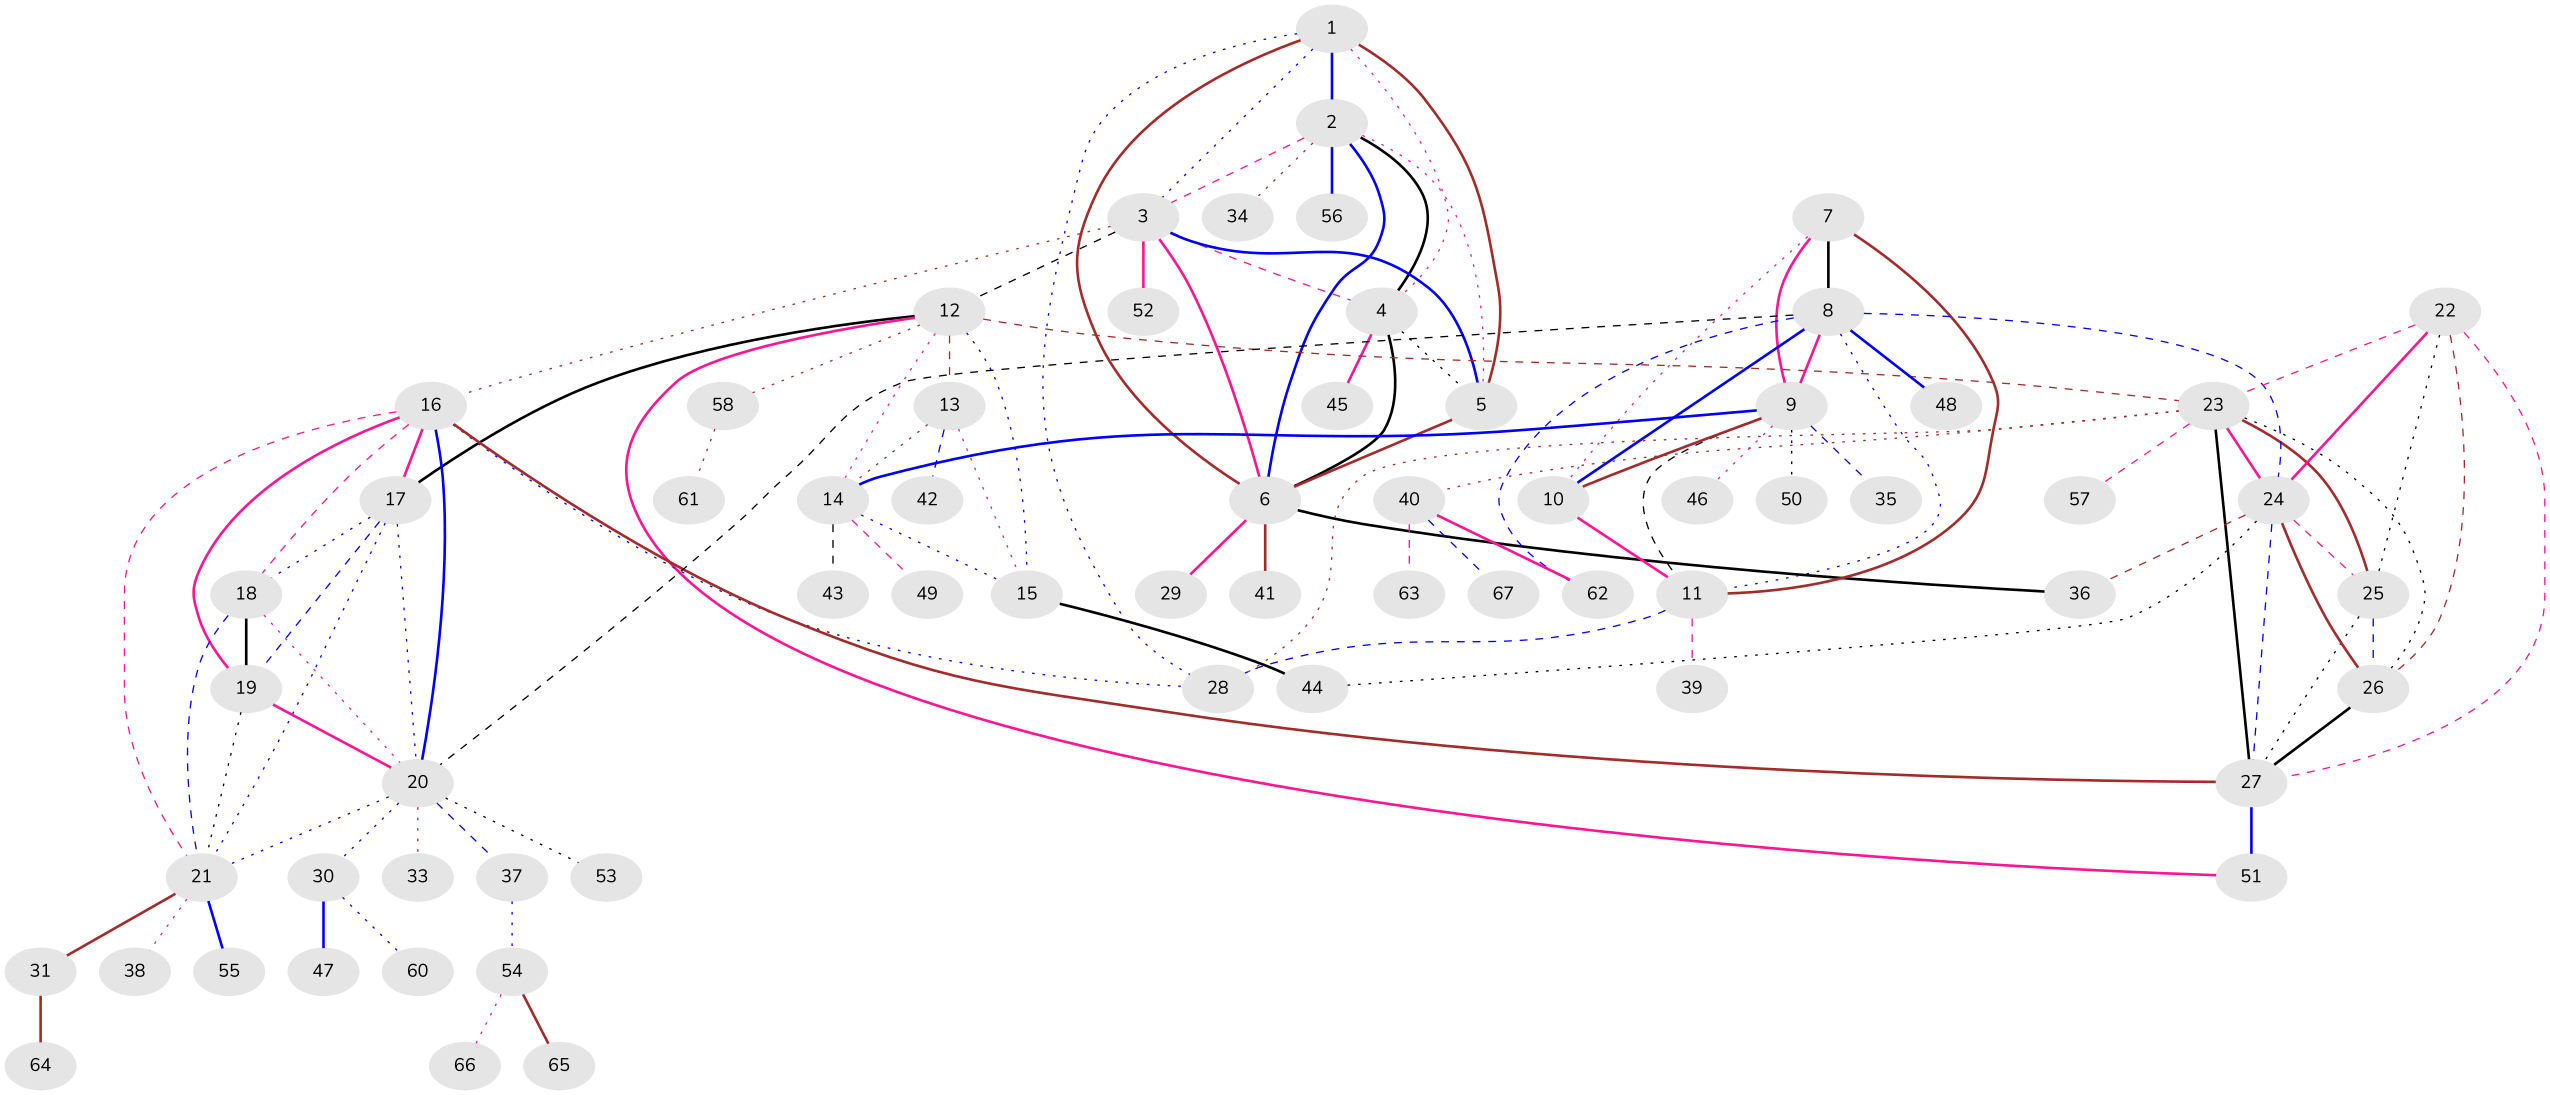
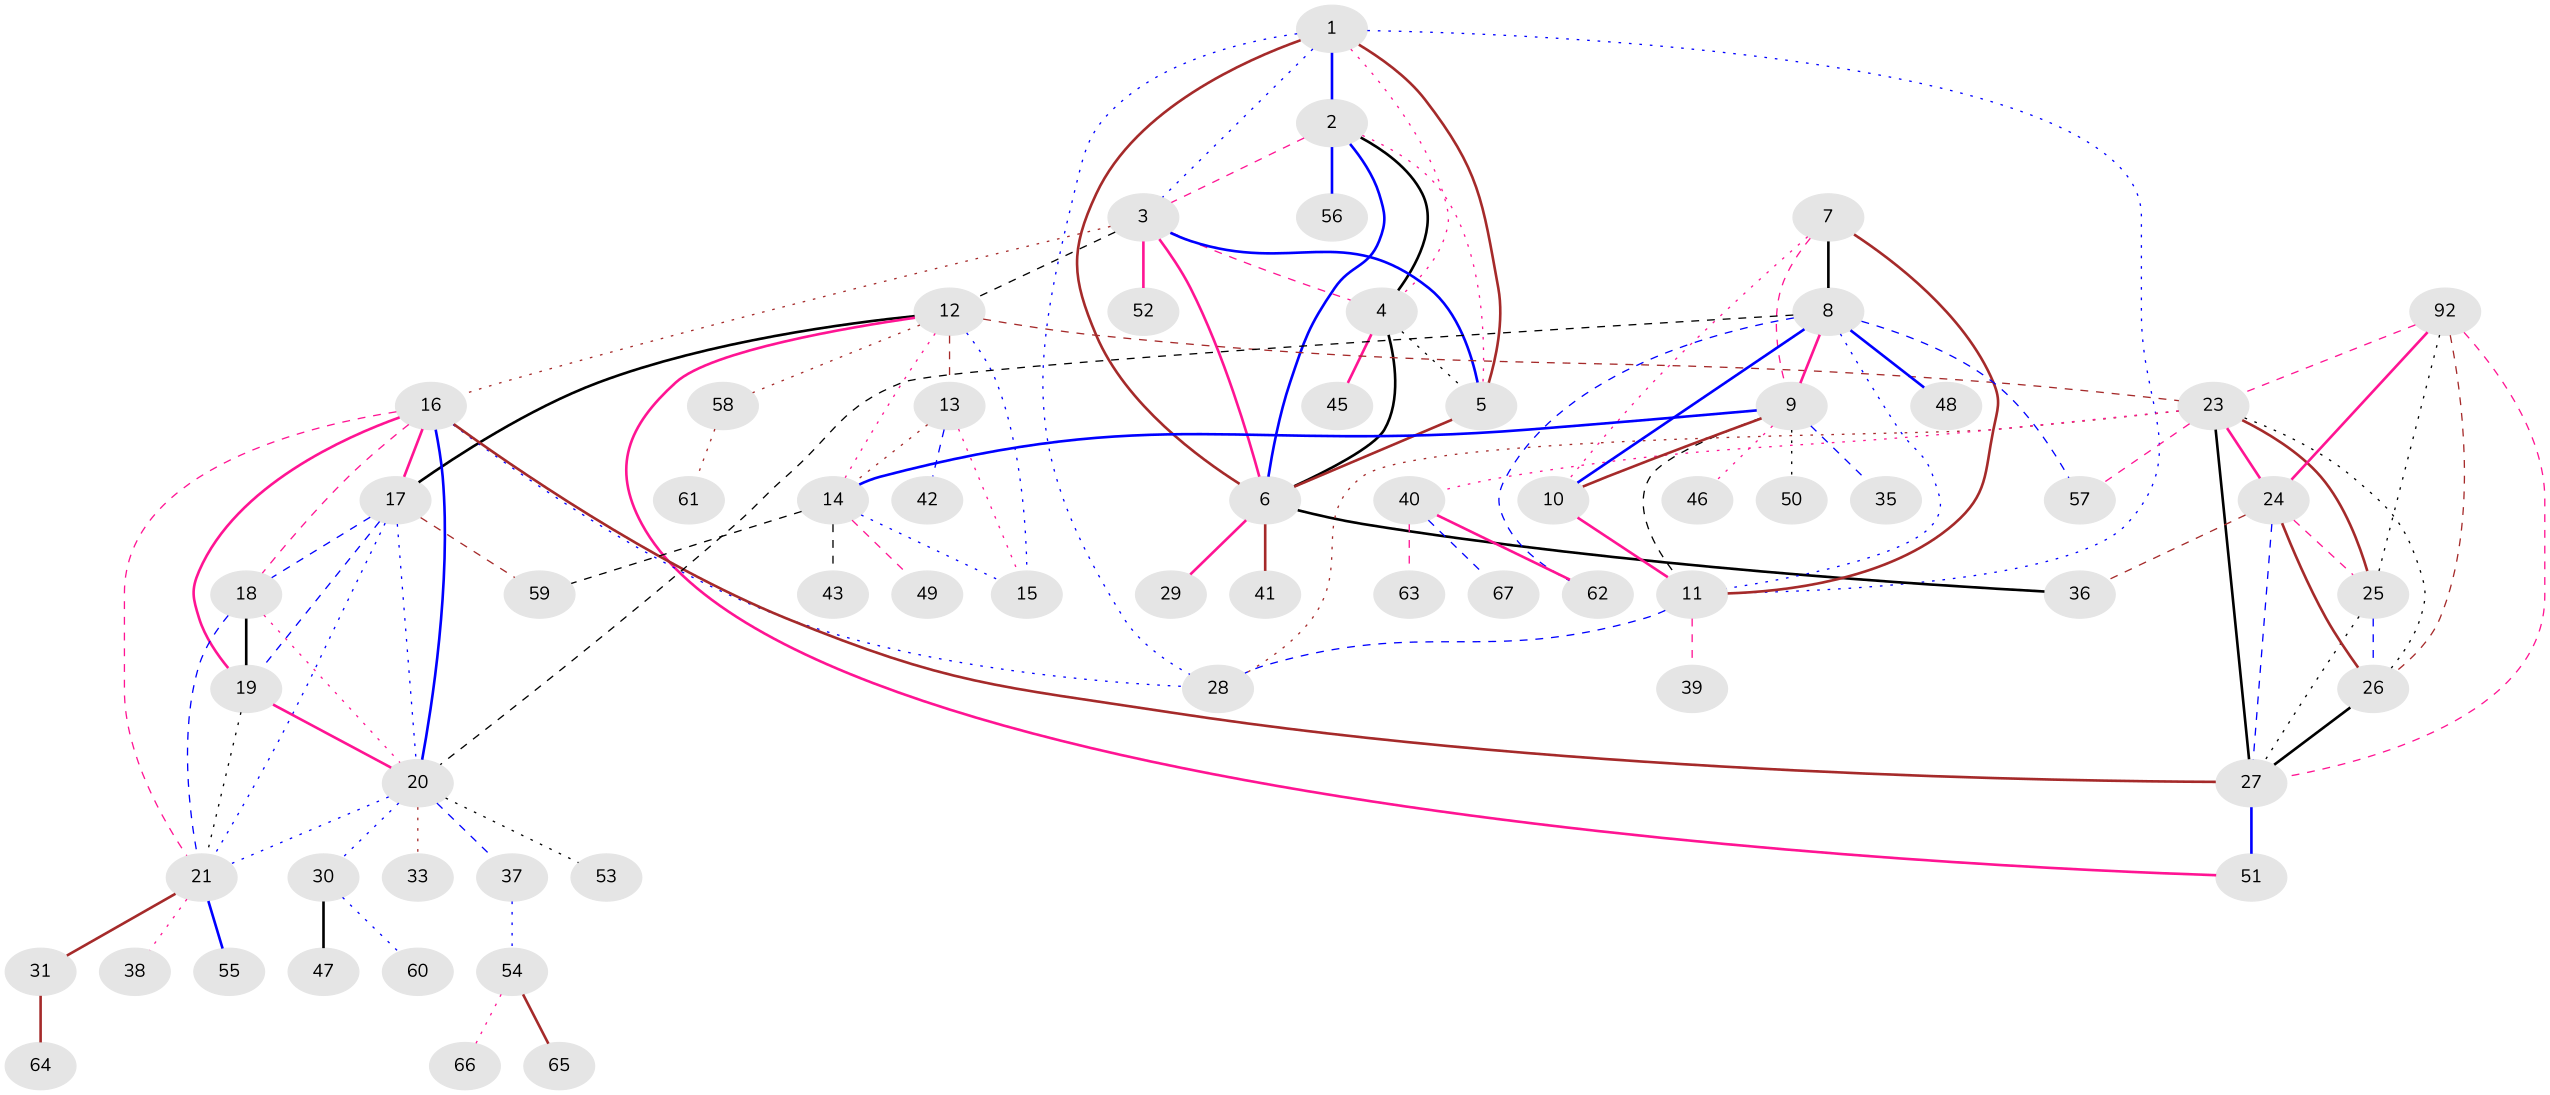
none -> (2119, 172)
(1238, 217) -> none
(1778, 307) -> (1778, 307)
(2445, 312) -> (2445, 312)
(2116, 333) -> (1978, 372)
(1809, 444) -> (1809, 444)
(321, 547) -> (321, 547)
none -> (540, 595)
(1312, 689) -> none
(324, 925) -> (324, 925)
